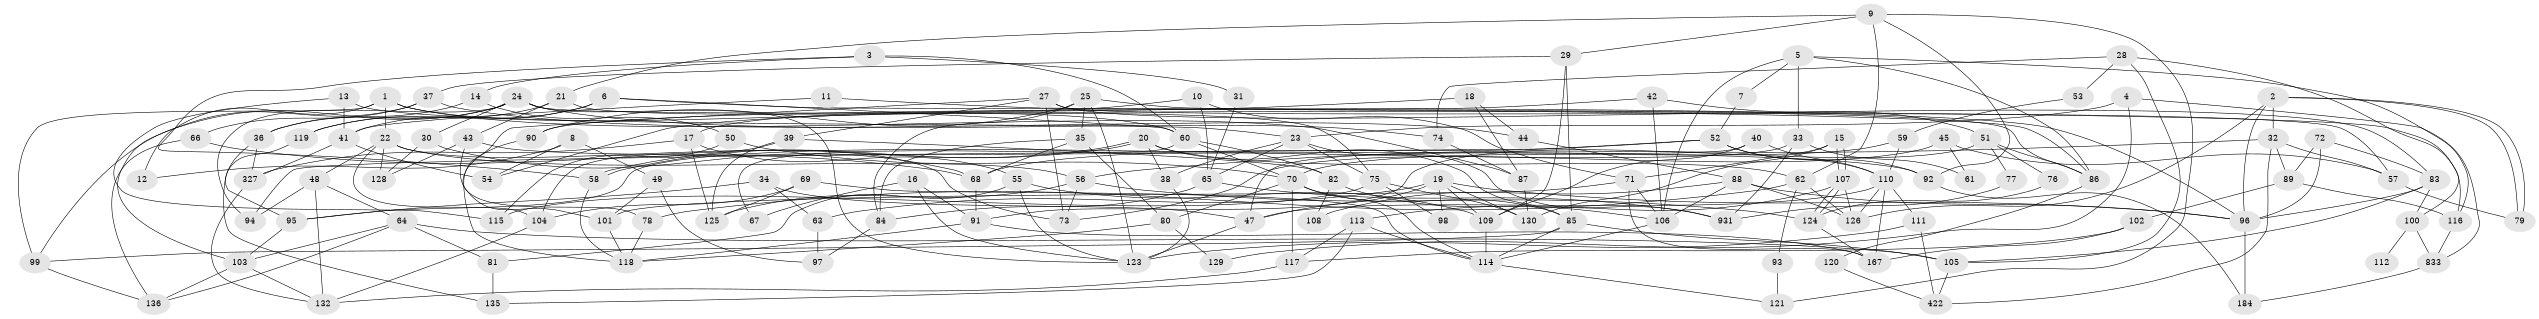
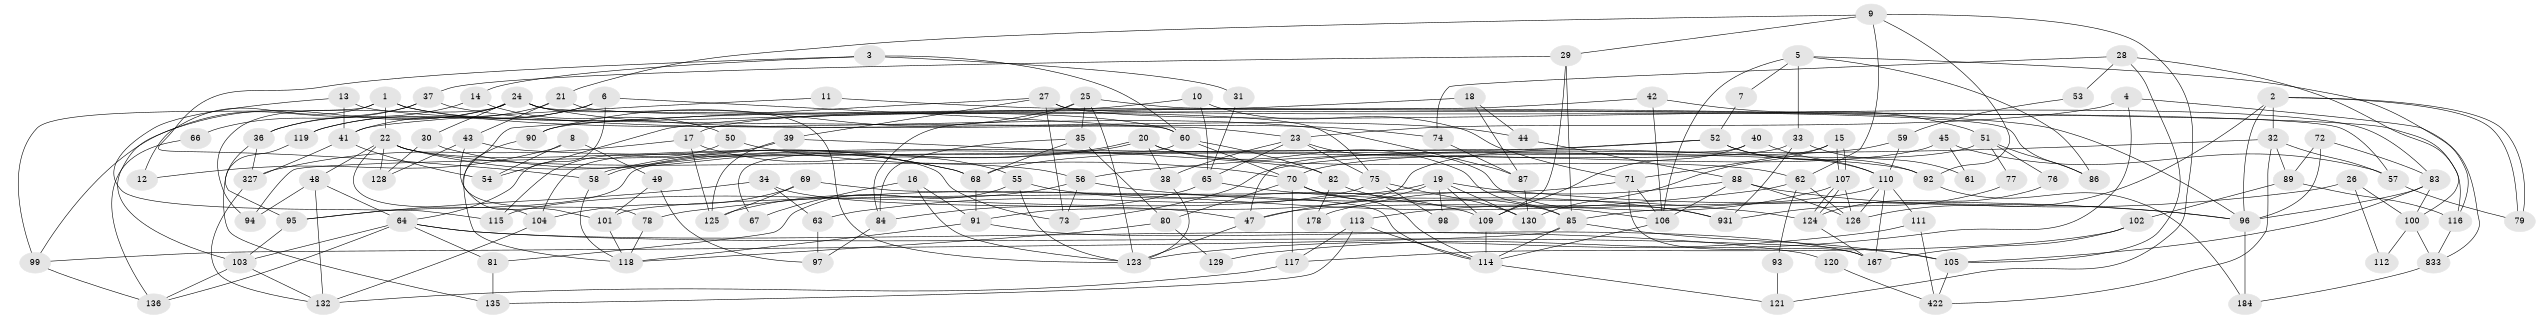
(1360, 110) -> (520, 177)
(586, 159) -> (680, 161)
none -> (2352, 180)
(1314, 221) -> (1314, 221)
(1964, 225) -> (977, 236)
